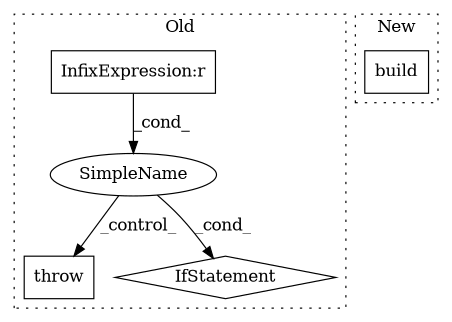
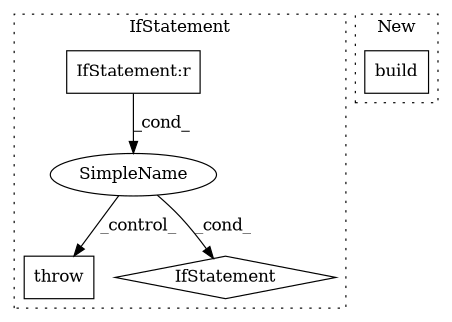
(180, 28) -> (180, 28)
(133, 72) -> (133, 72)
